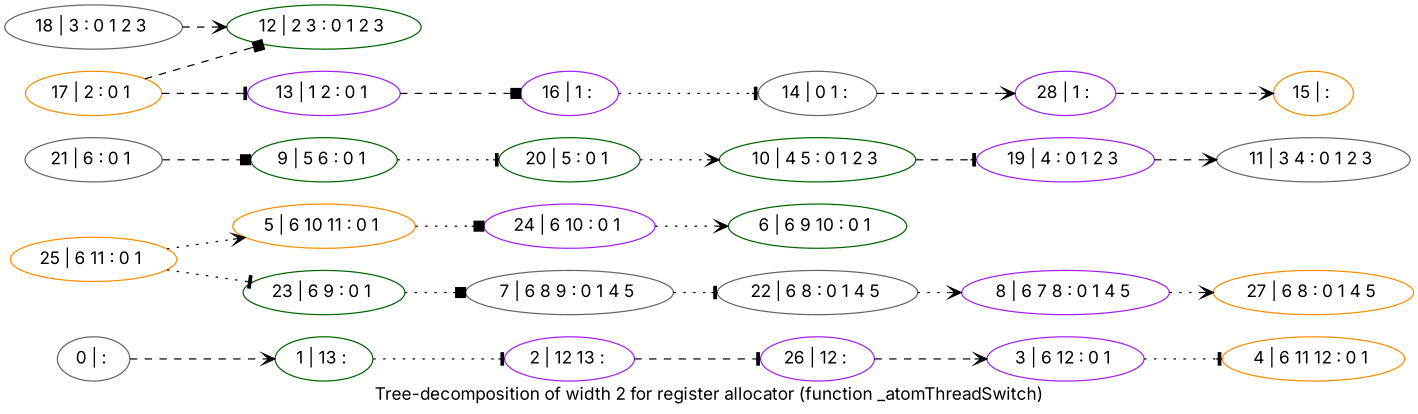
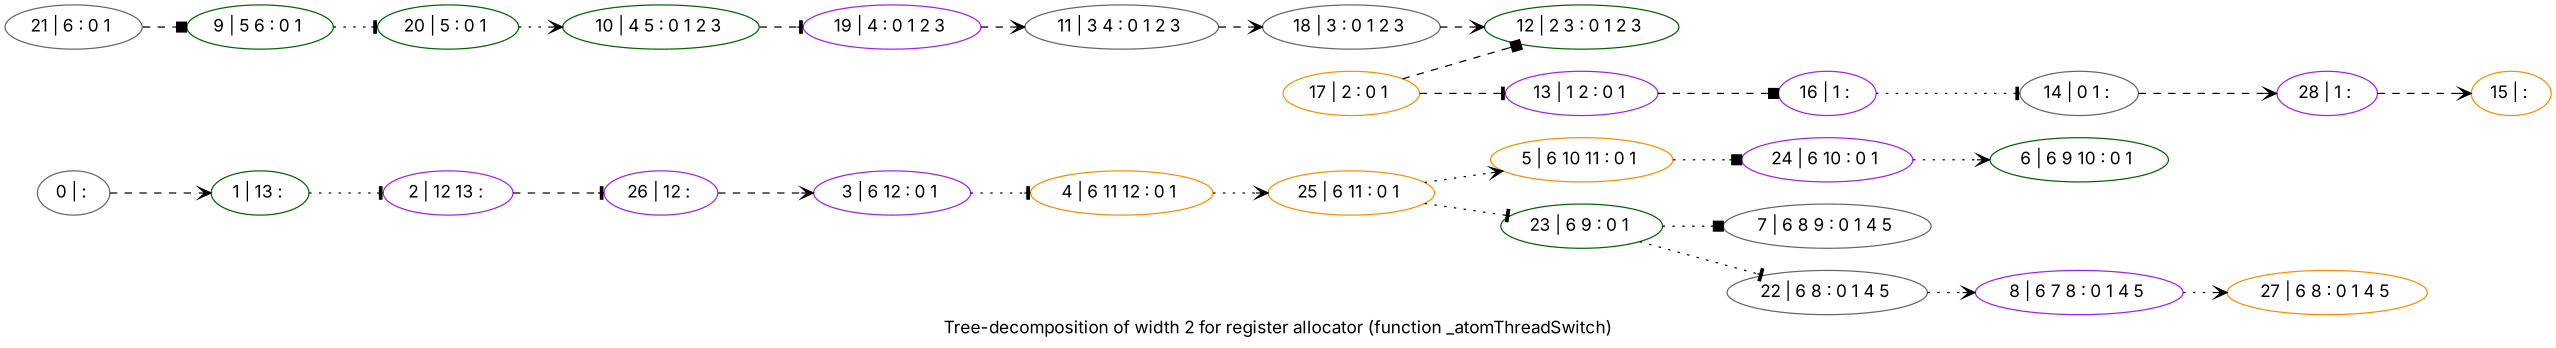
none -> (1234, 27)
none -> (1234, 193)
(692, 293) -> (1698, 258)
